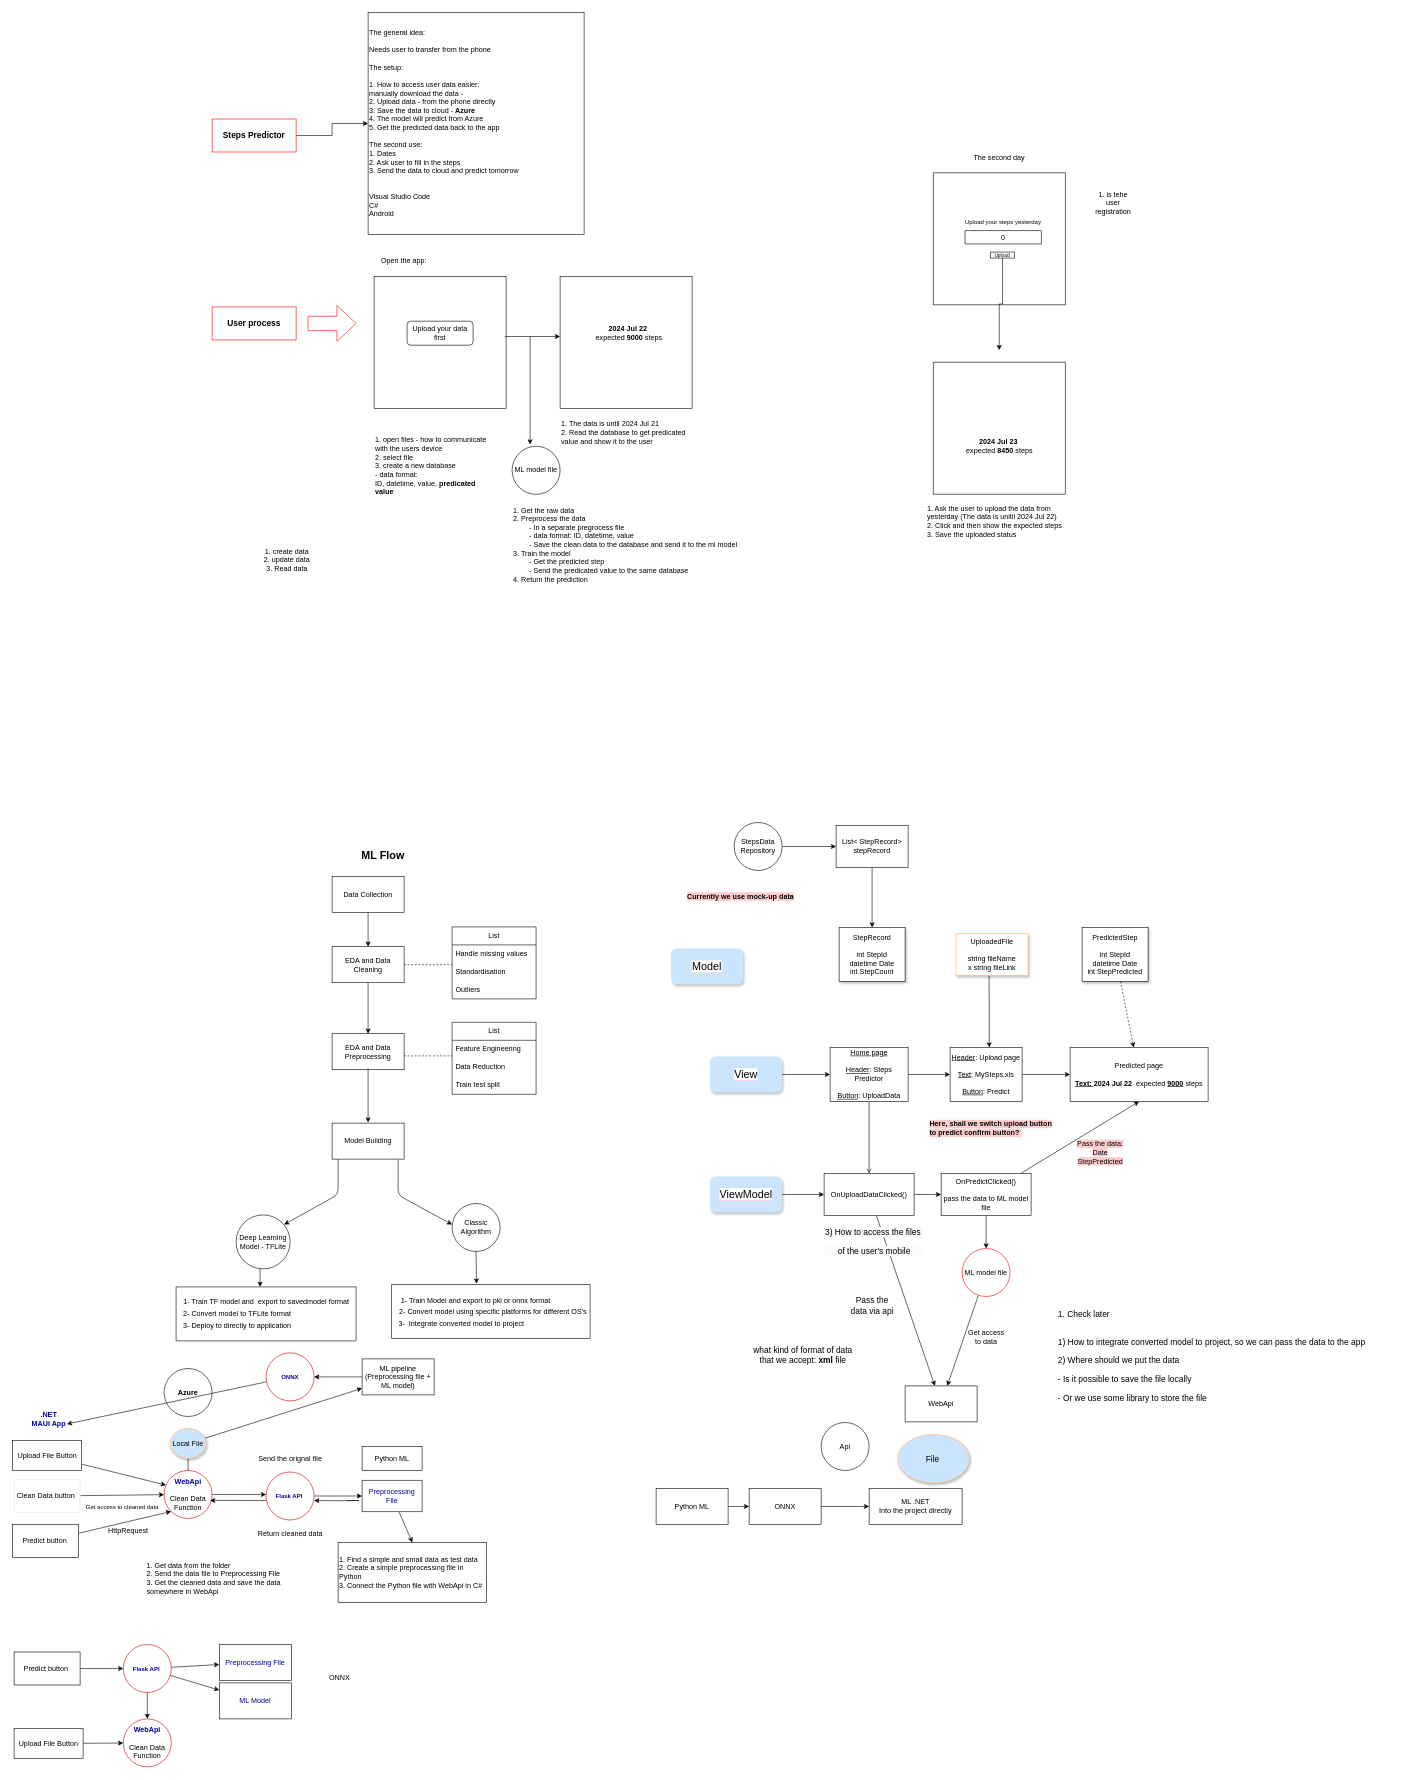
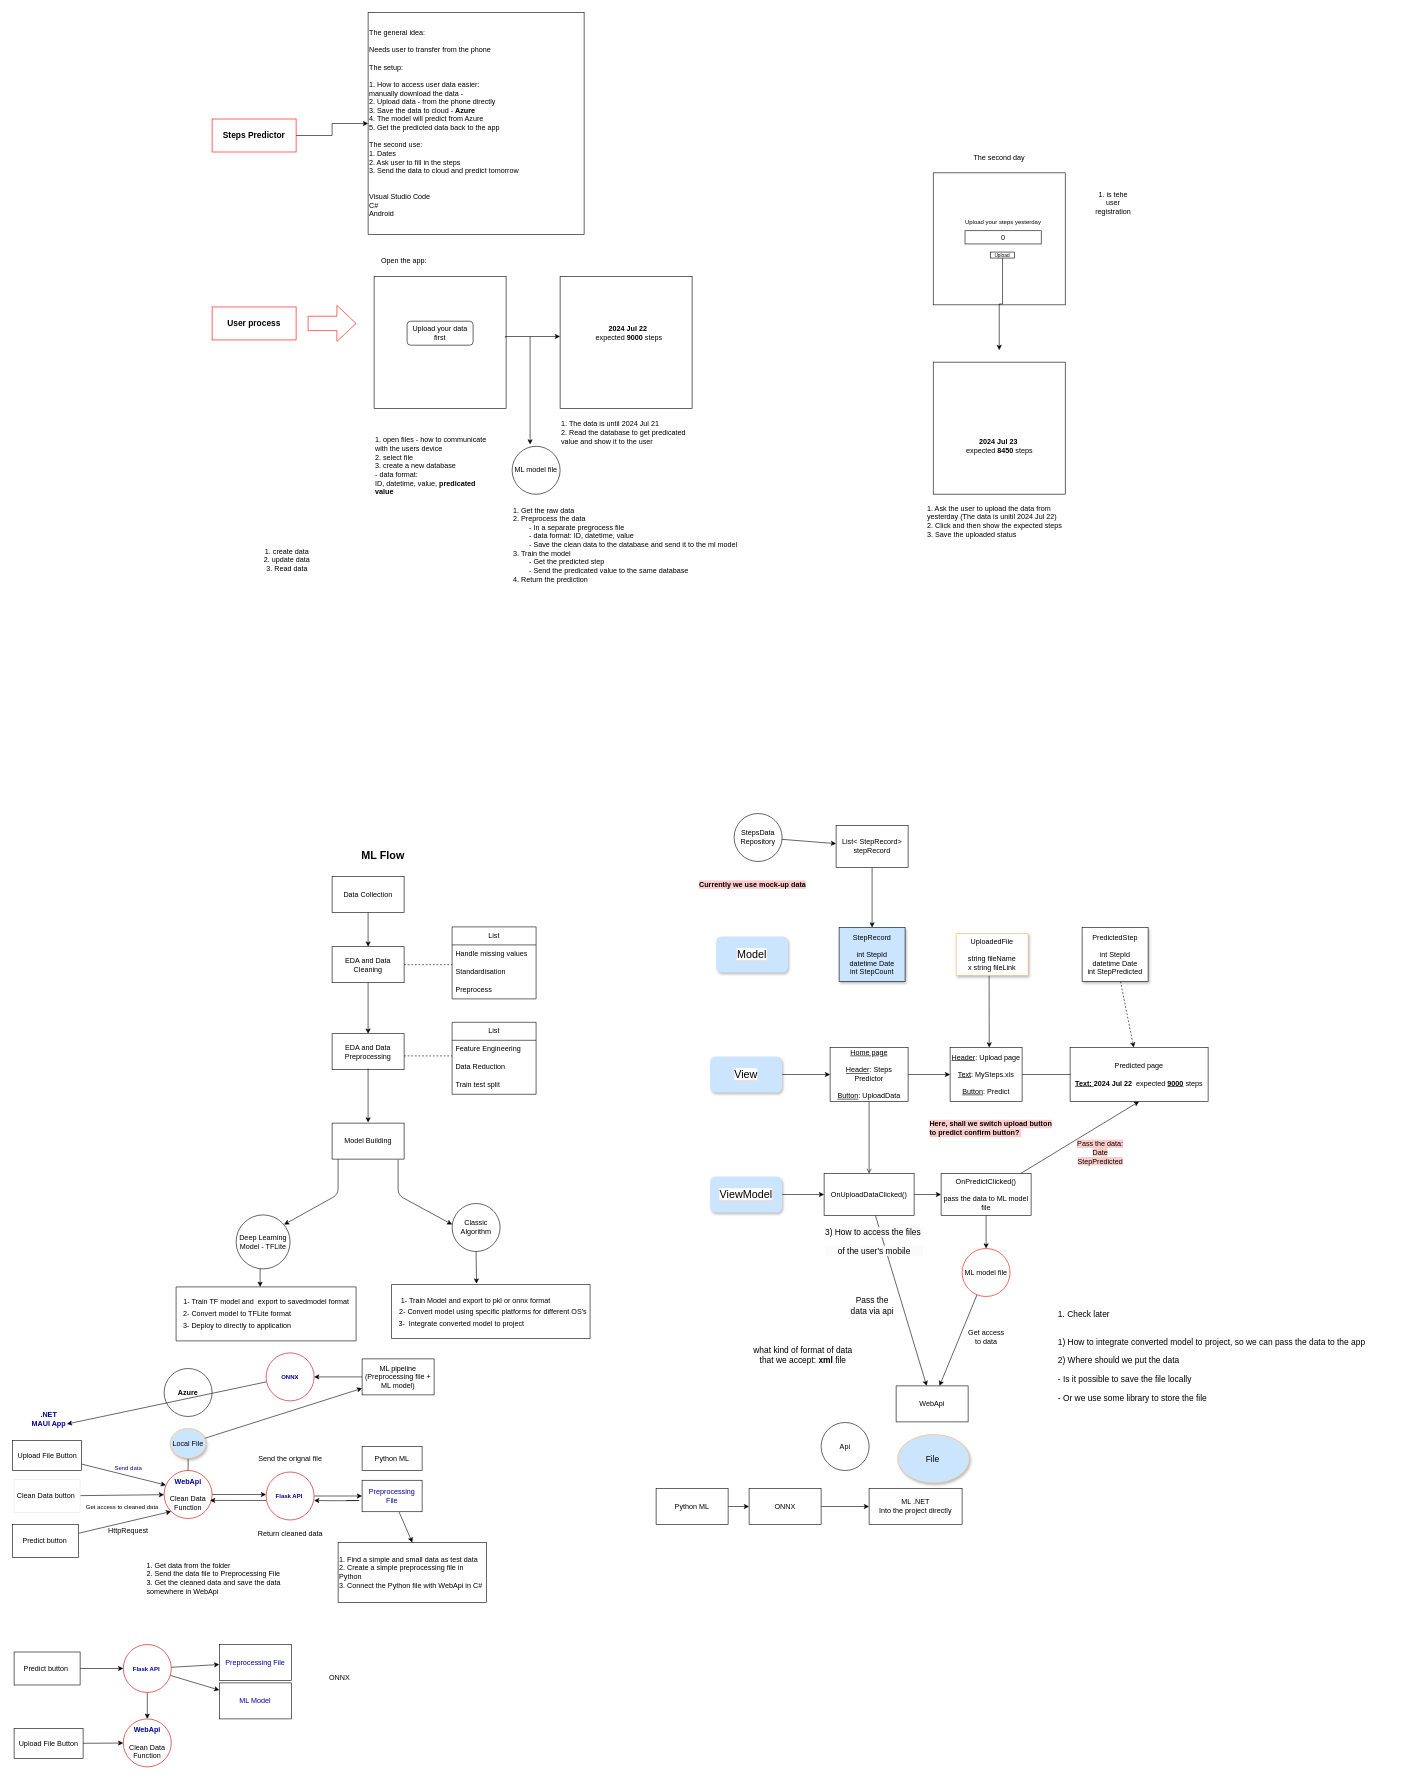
(758, 846) -> (758, 837)
(749, 897) -> (761, 885)
(872, 954) -> (872, 954)
(707, 966) -> (752, 954)
(470, 990) -> (476, 990)
(1064, 1074) -> (1066, 1074)
(941, 1404) -> (932, 1404)
none -> (128, 1467)
